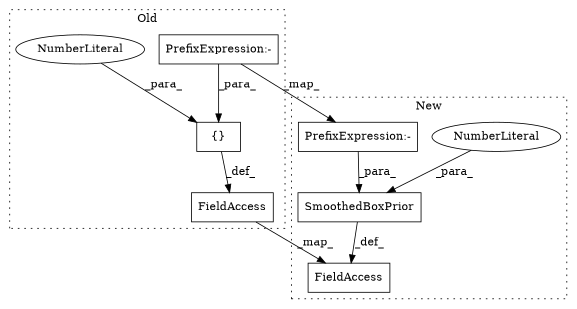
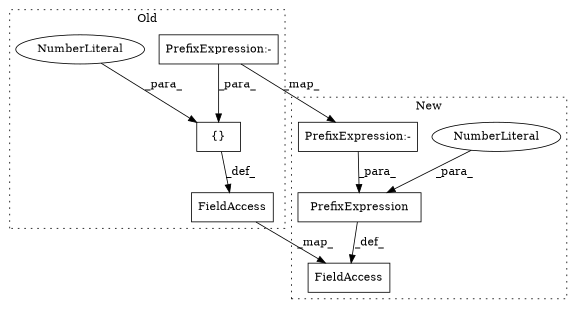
(360, 207) -> (360, 207)
